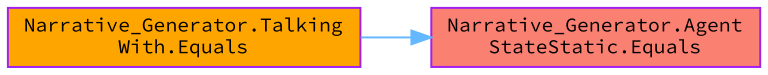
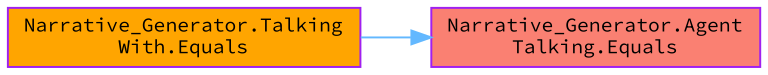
(596, 37) -> (596, 37)
